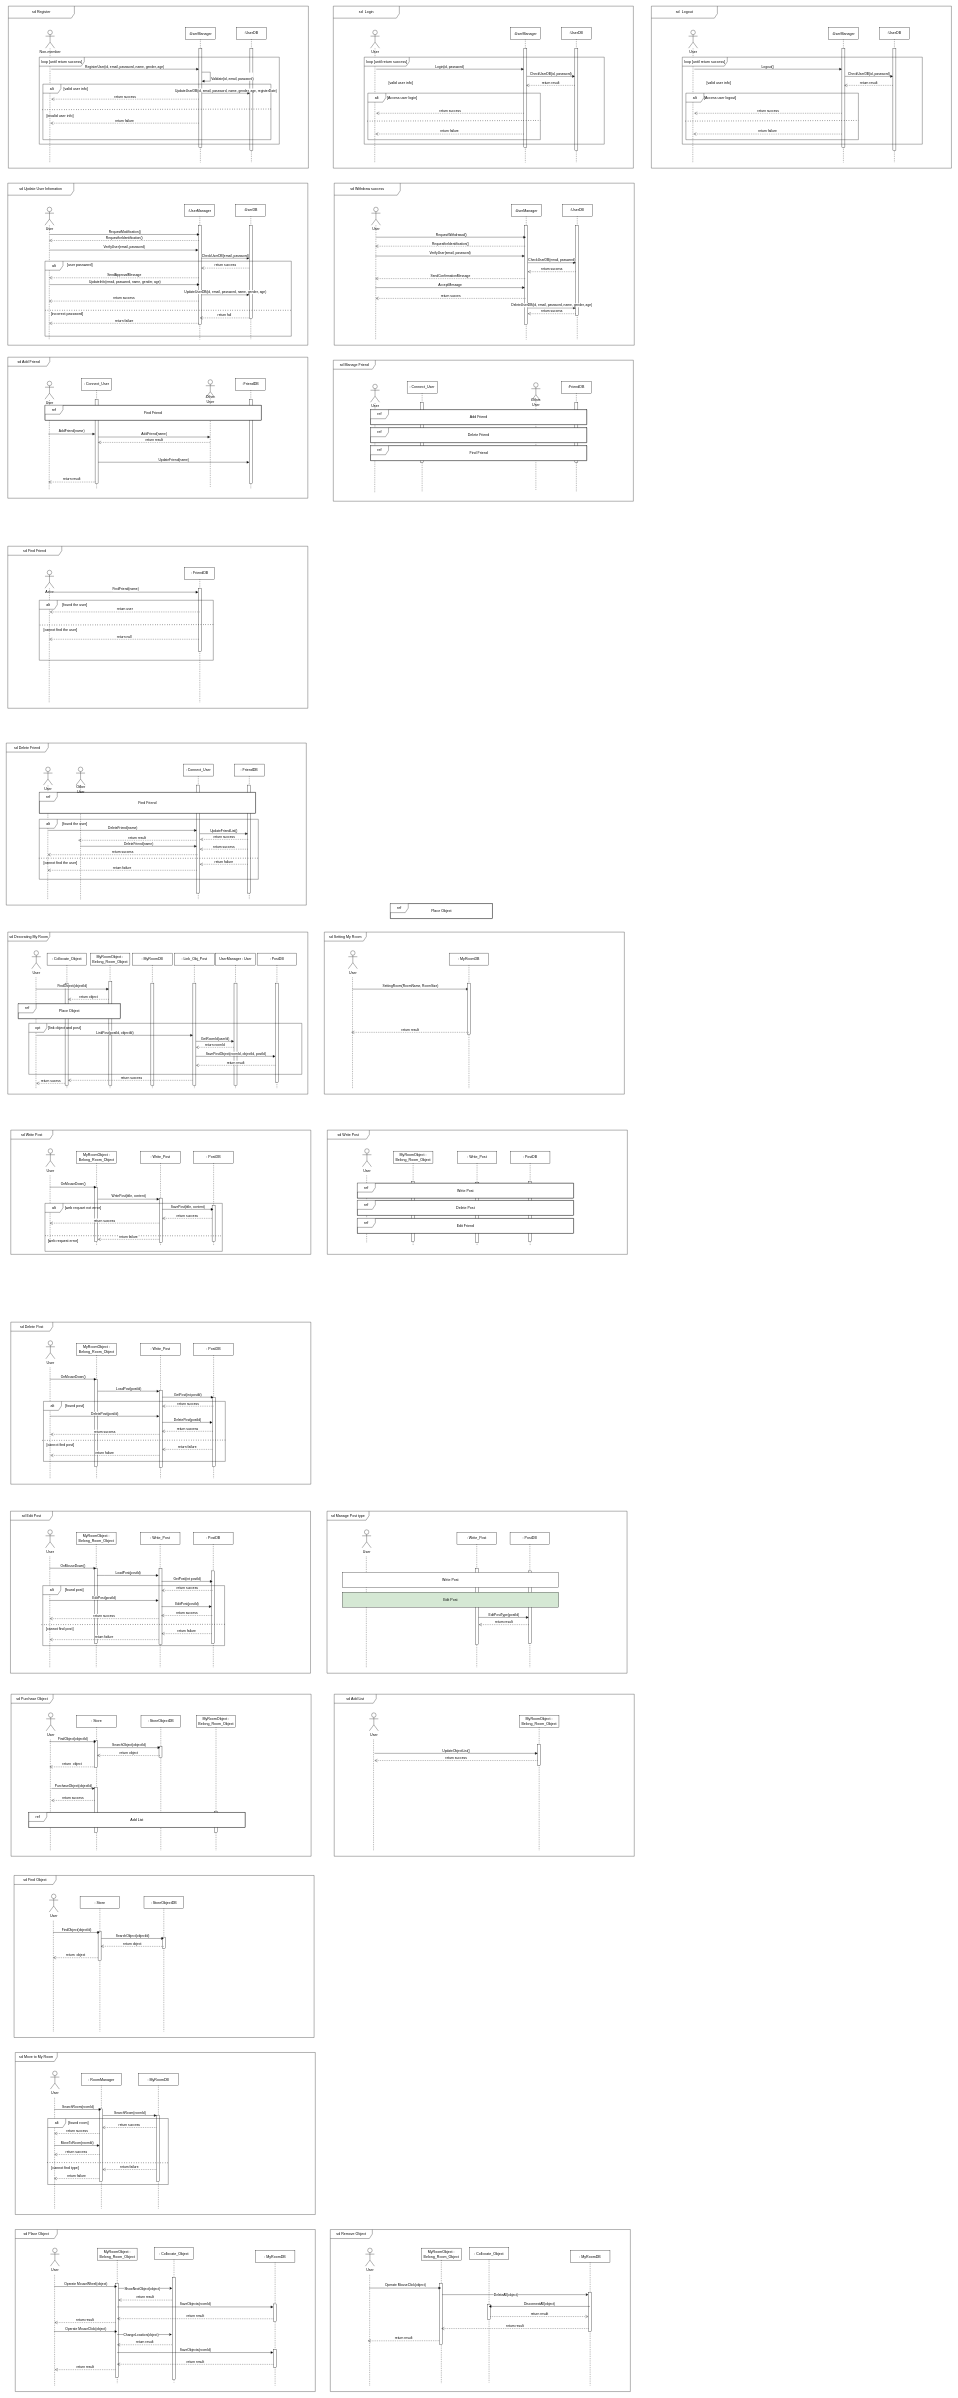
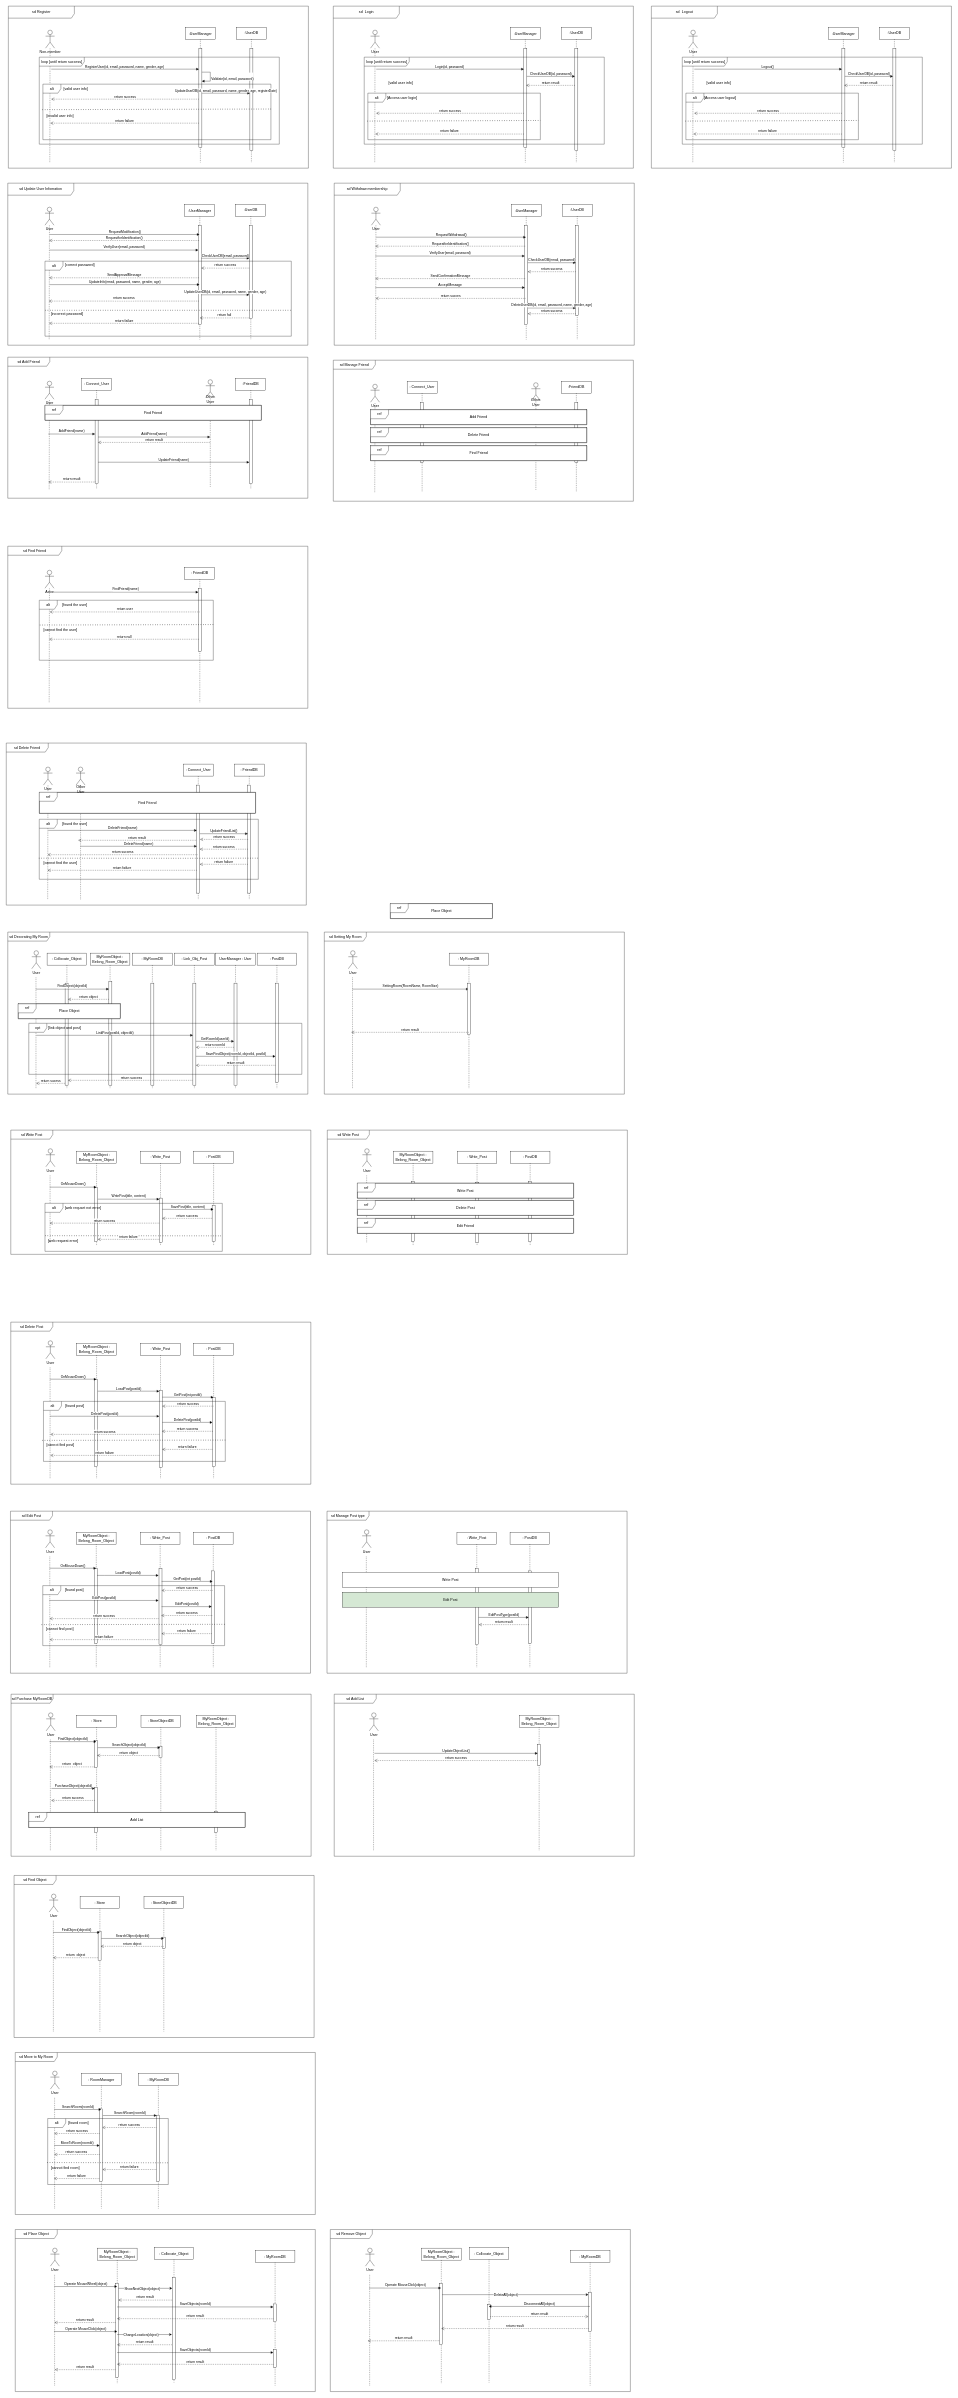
(367, 189) -> (367, 189)
(80, 265) -> (80, 265)
(32, 1698) -> (32, 1698)
(65, 2168) -> (65, 2168)
